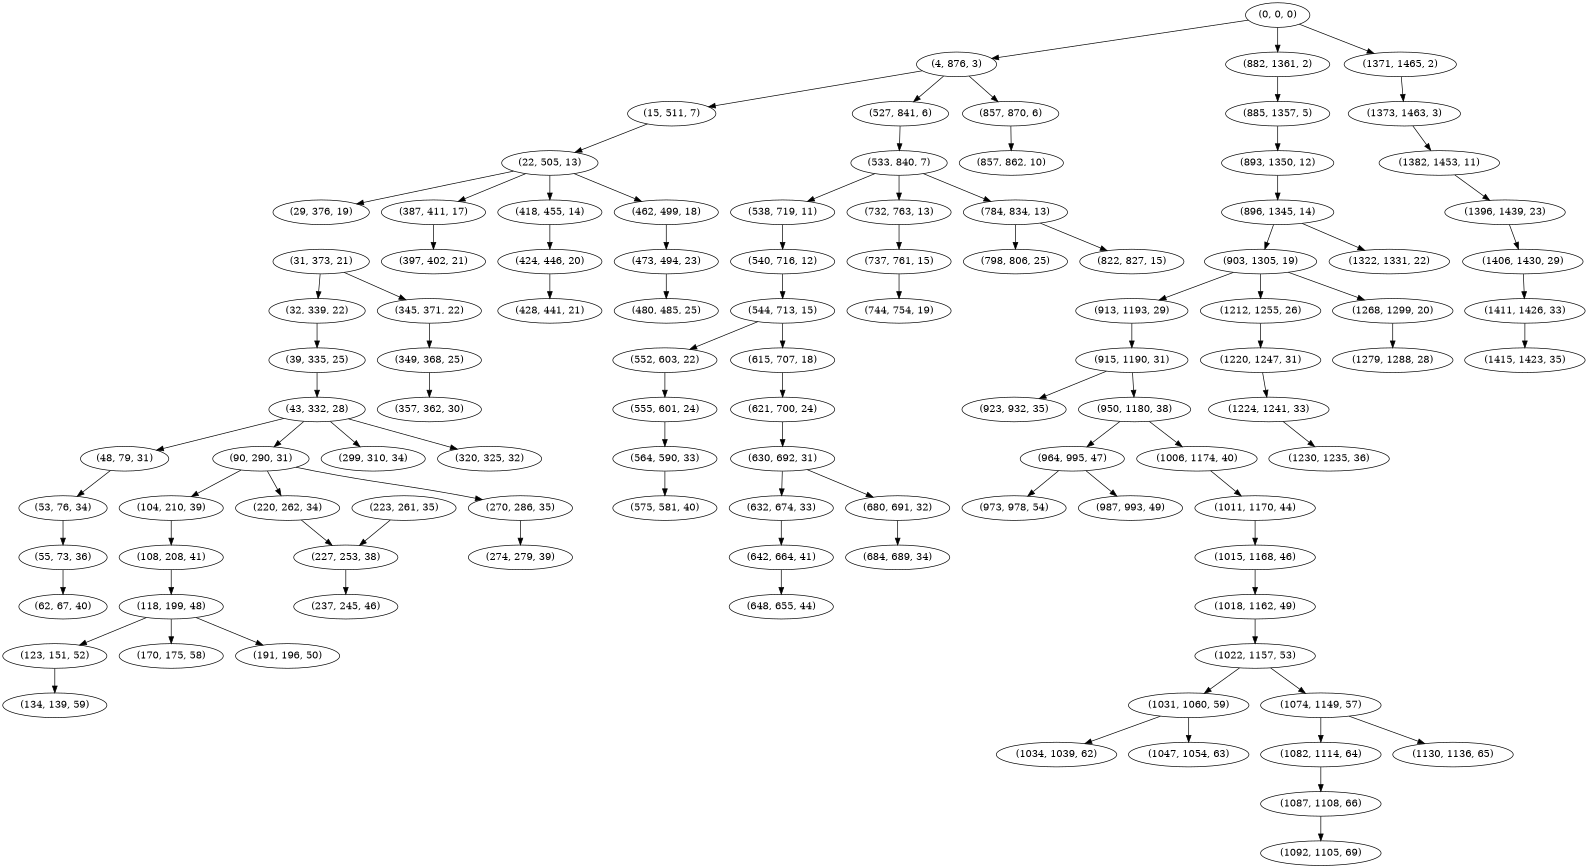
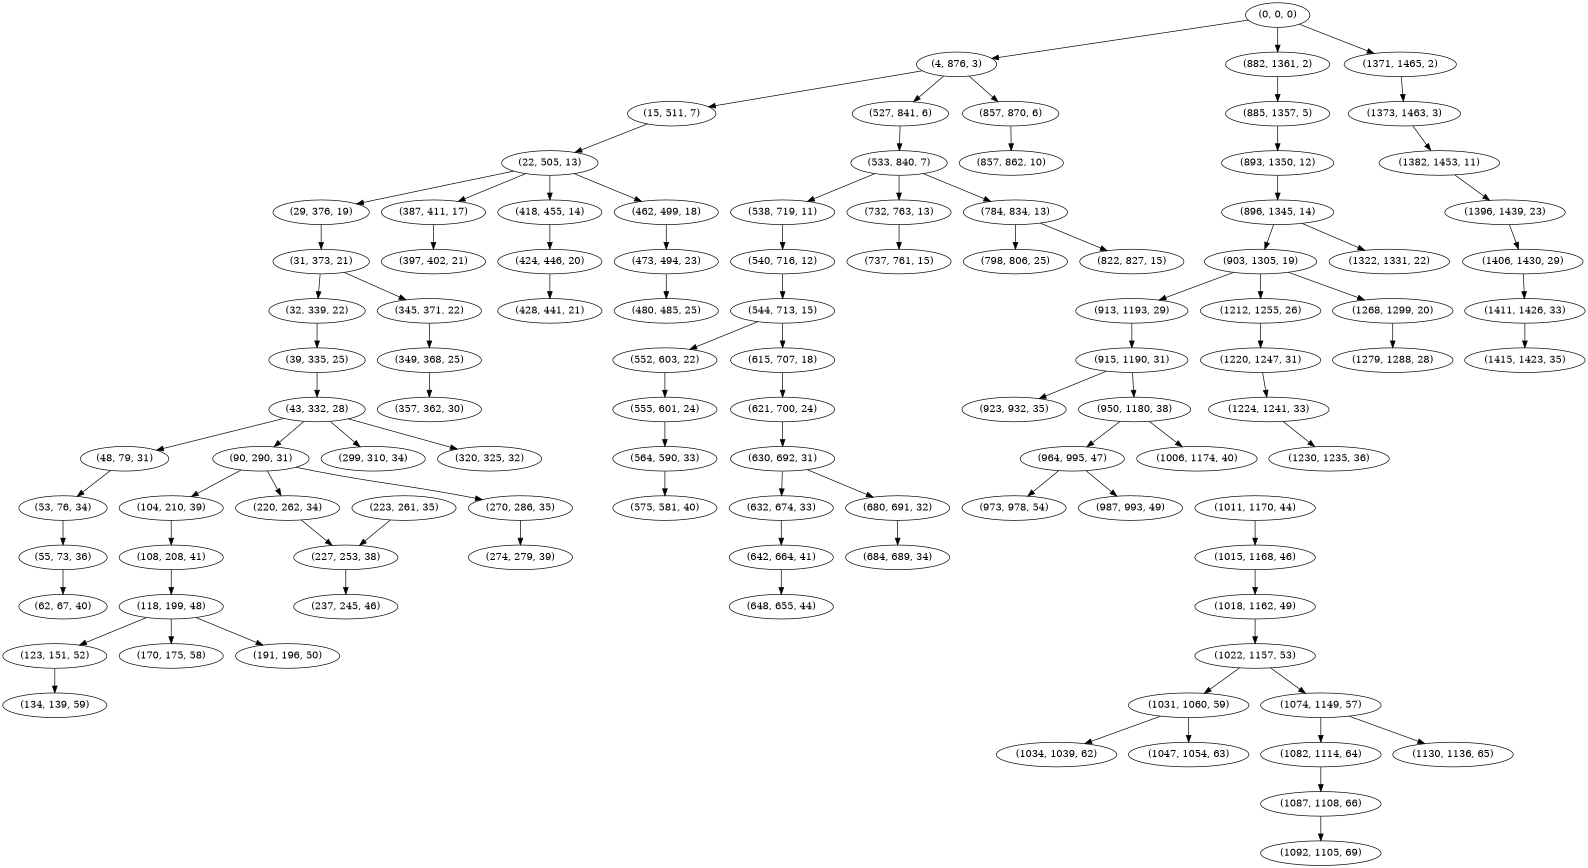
none -> (321, 234)
(899, 311) -> none
(1223, 481) -> none
